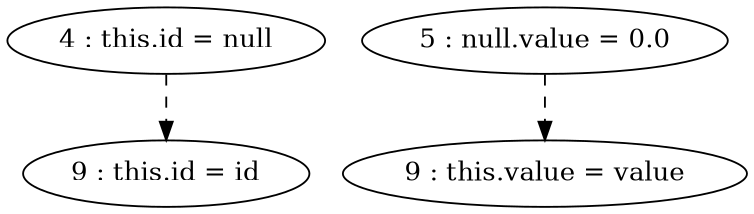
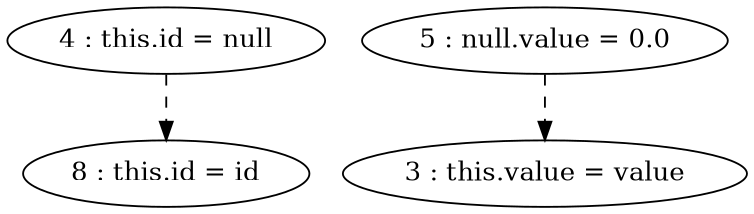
(166, 174) -> (166, 174)
(545, 174) -> (545, 174)
